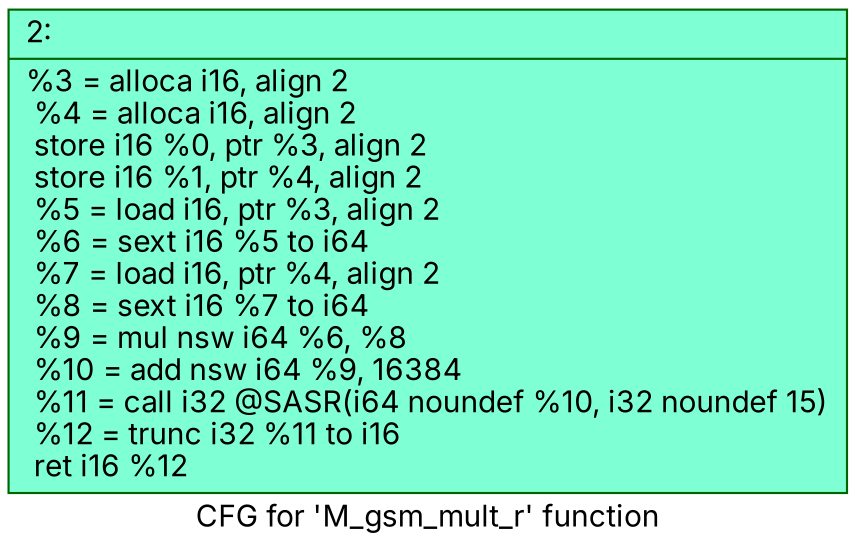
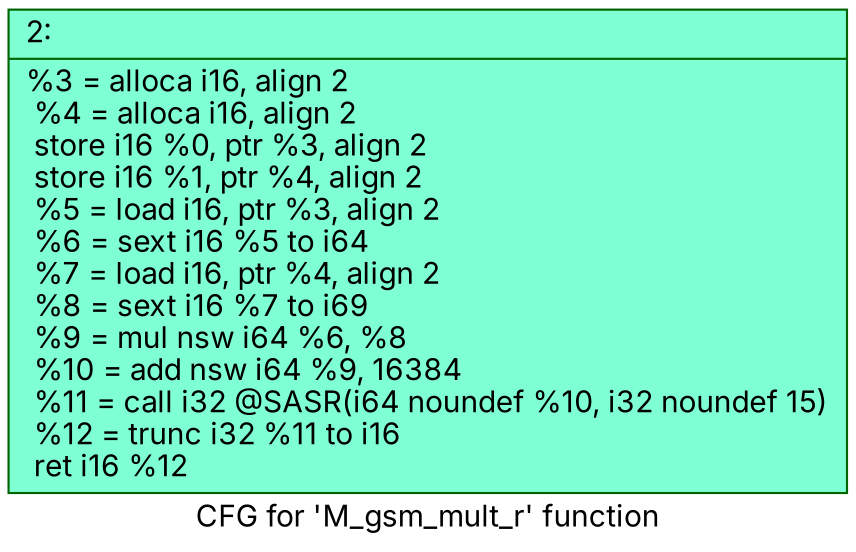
(198, 307) -> (198, 307)
